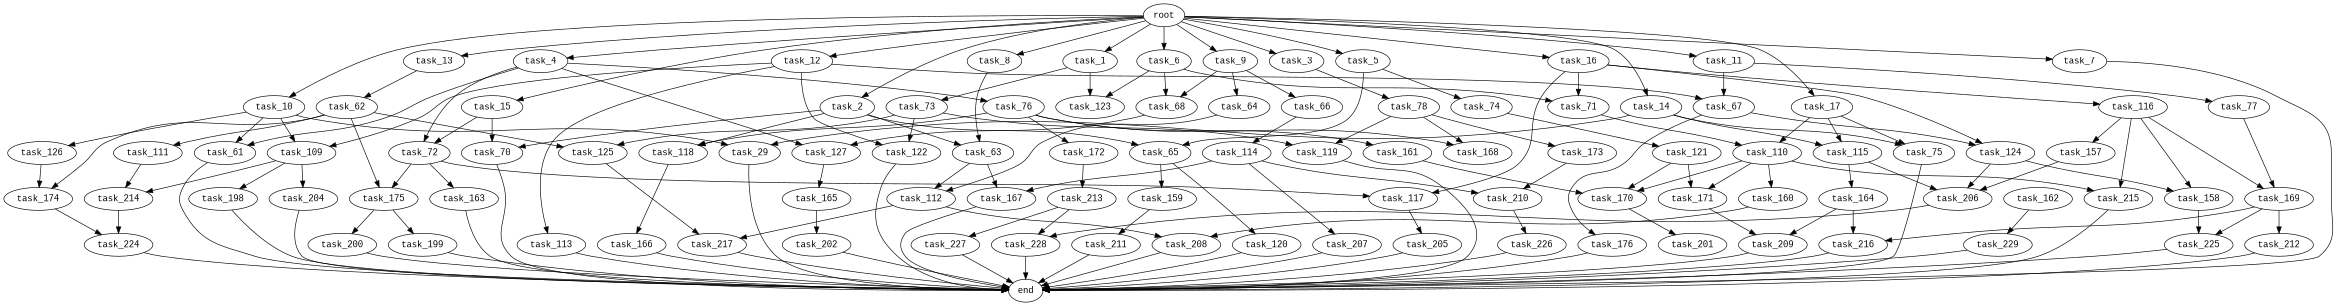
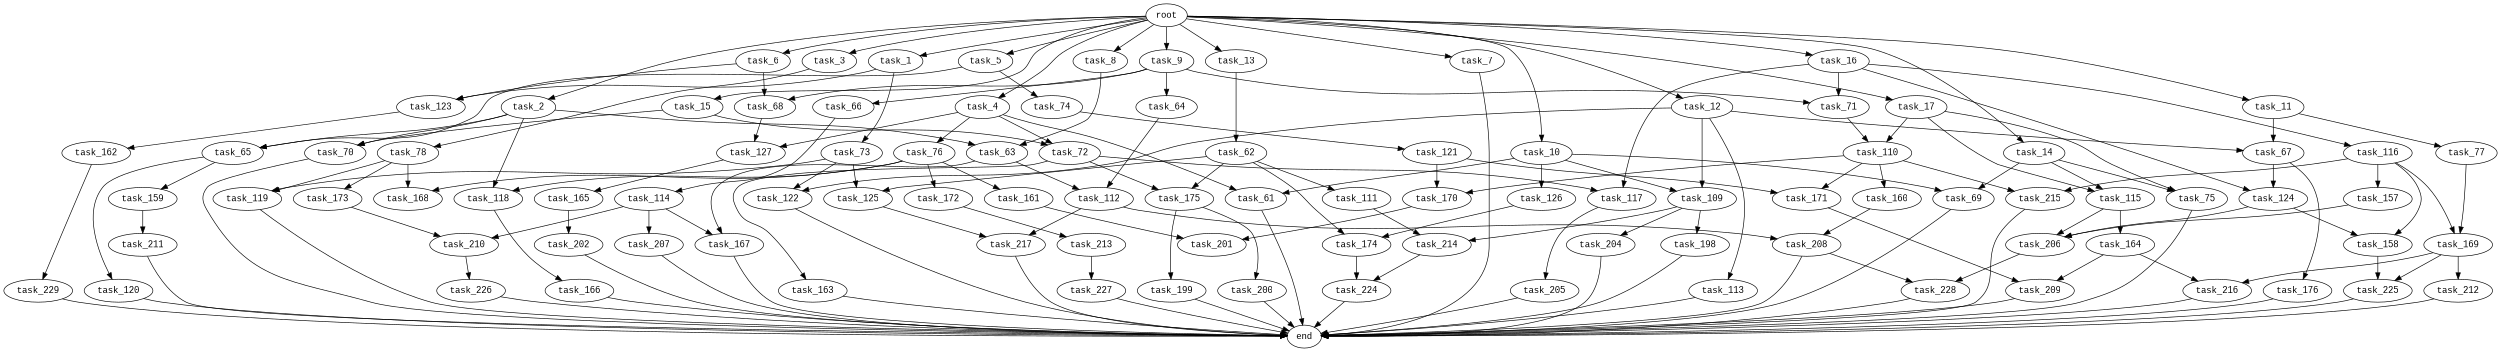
(1373, 88) -> (1494, 93)
none -> (267, 130)
(750, 153) -> (1963, 199)
(1503, 178) -> (1110, 222)
(1058, 218) -> (1872, 268)
